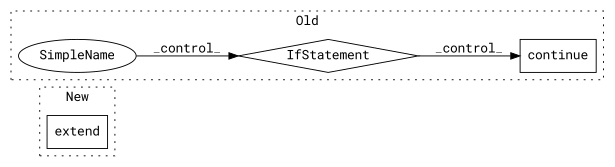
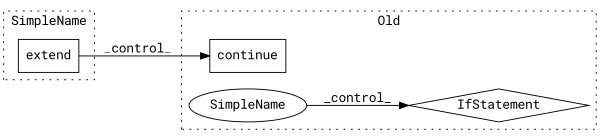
(464, 56) -> (140, 56)
(77, 98) -> (49, 22)
